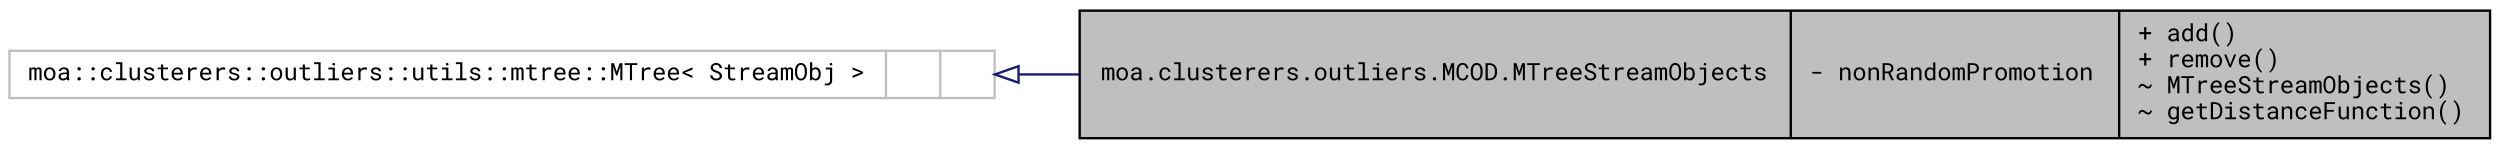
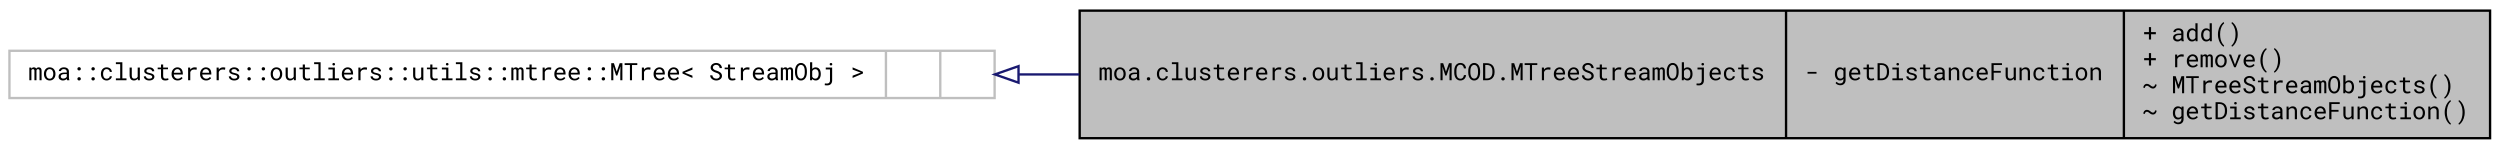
(1953, 73) -> (1955, 73)
